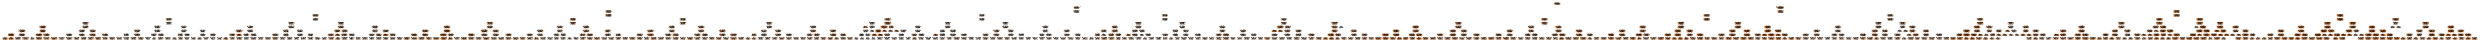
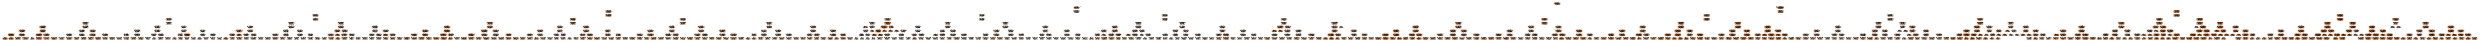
(187, 35) -> (187, 35)
